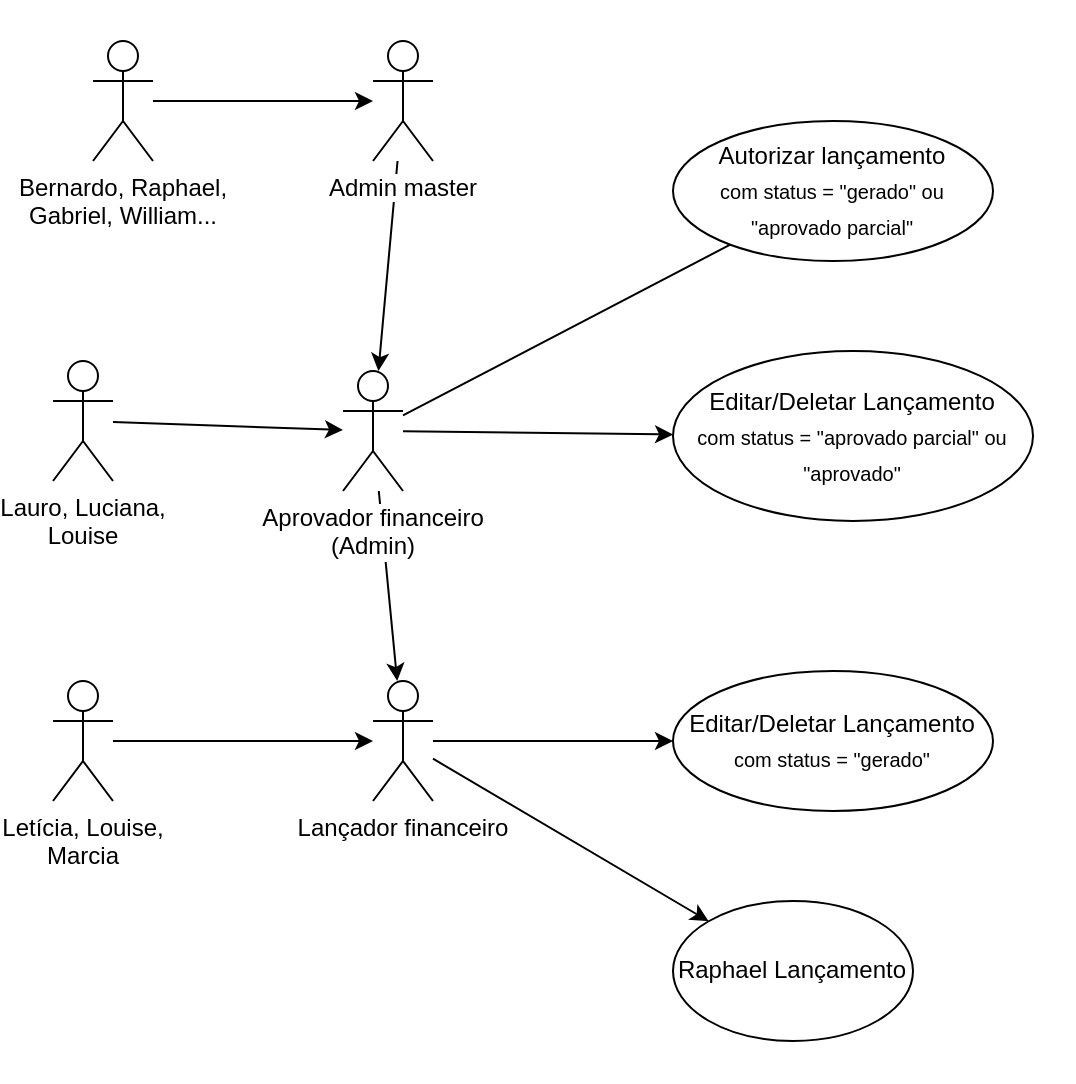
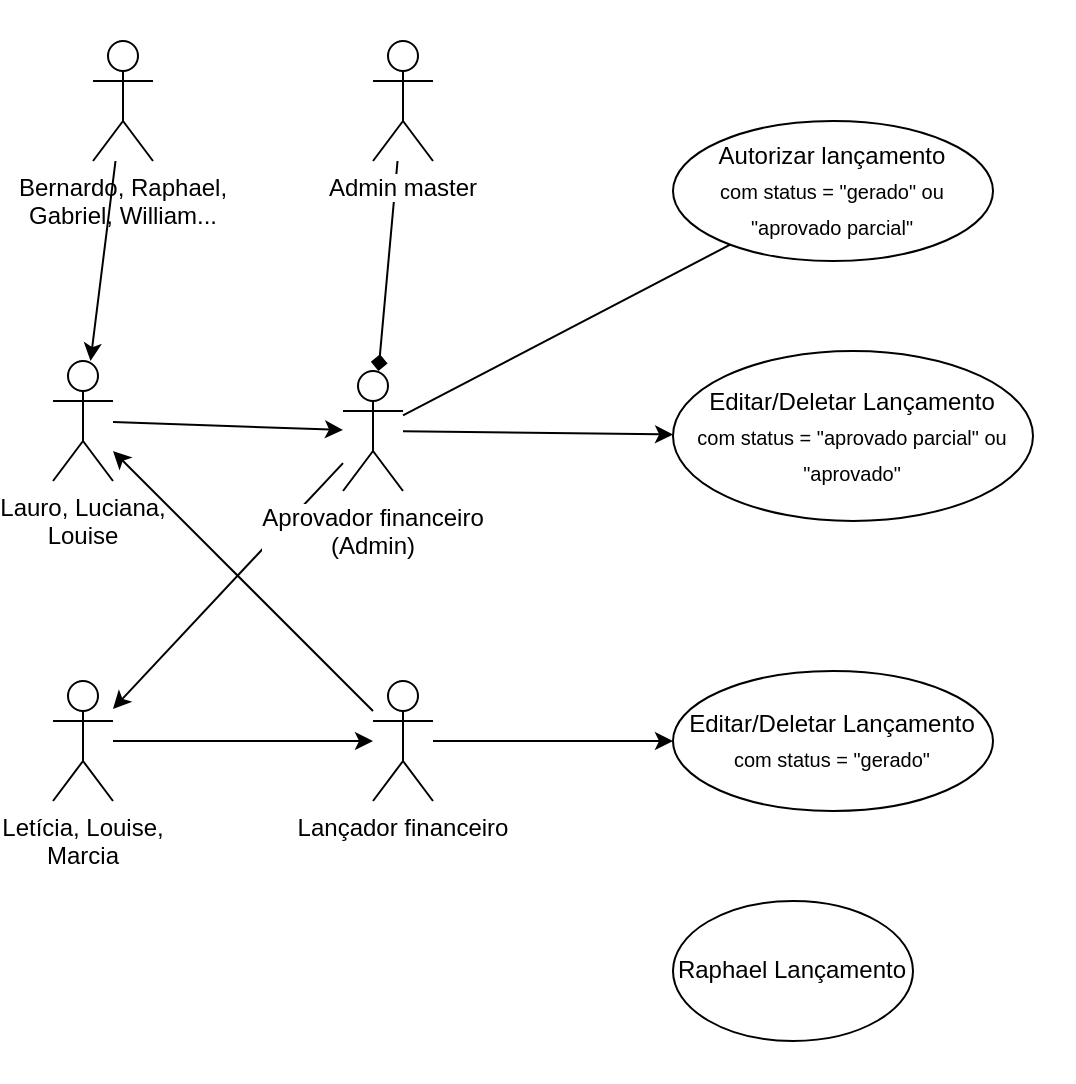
(256, 101) -> (104, 255)
(380, 355) -> (380, 354)
(391, 614) -> (192, 624)
(565, 836) -> (248, 586)
